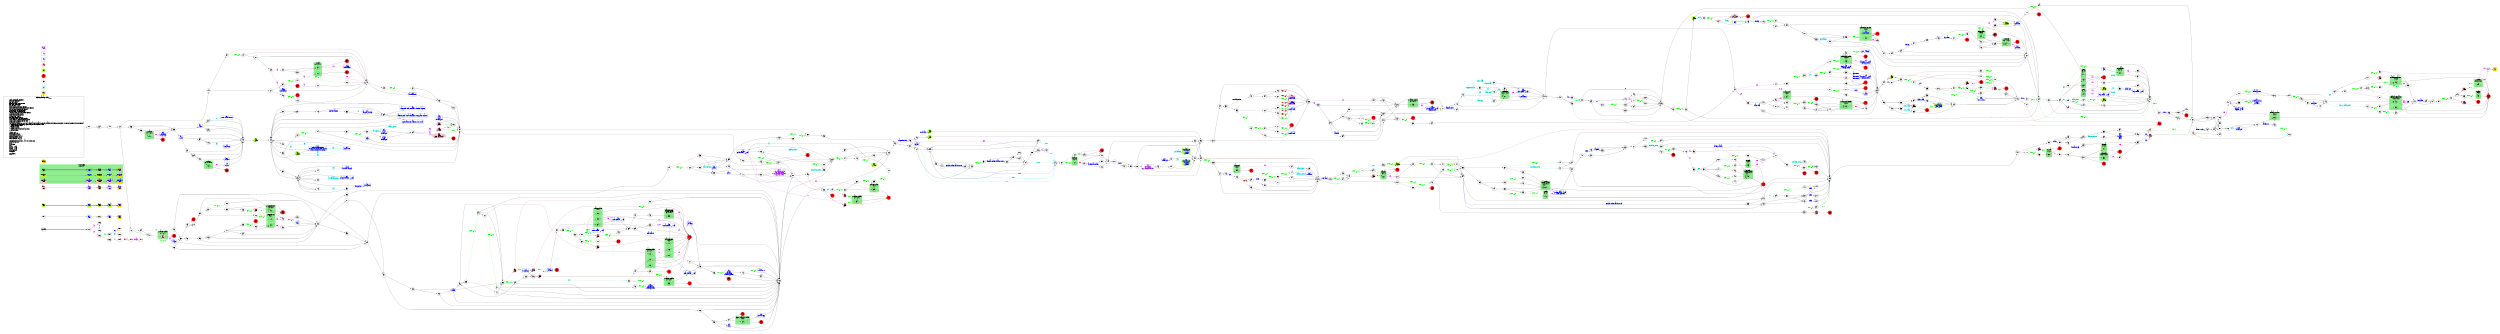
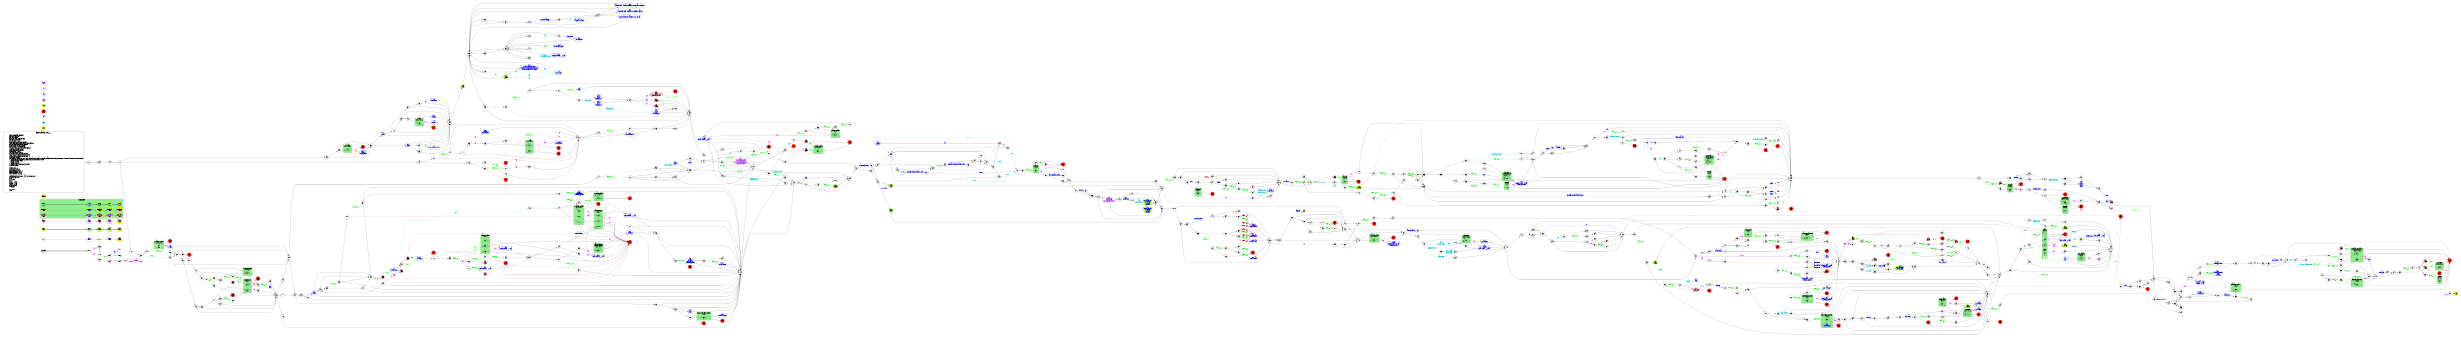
(1805, 76) -> none
(100, 205) -> (100, 230)
